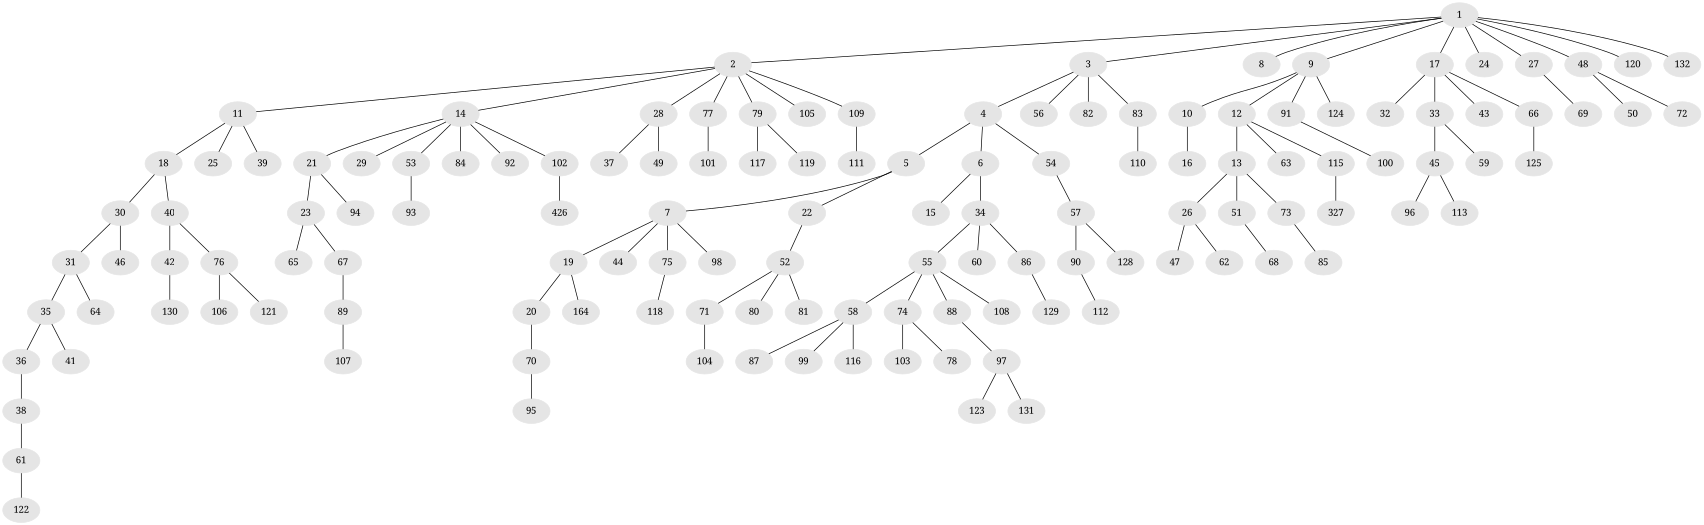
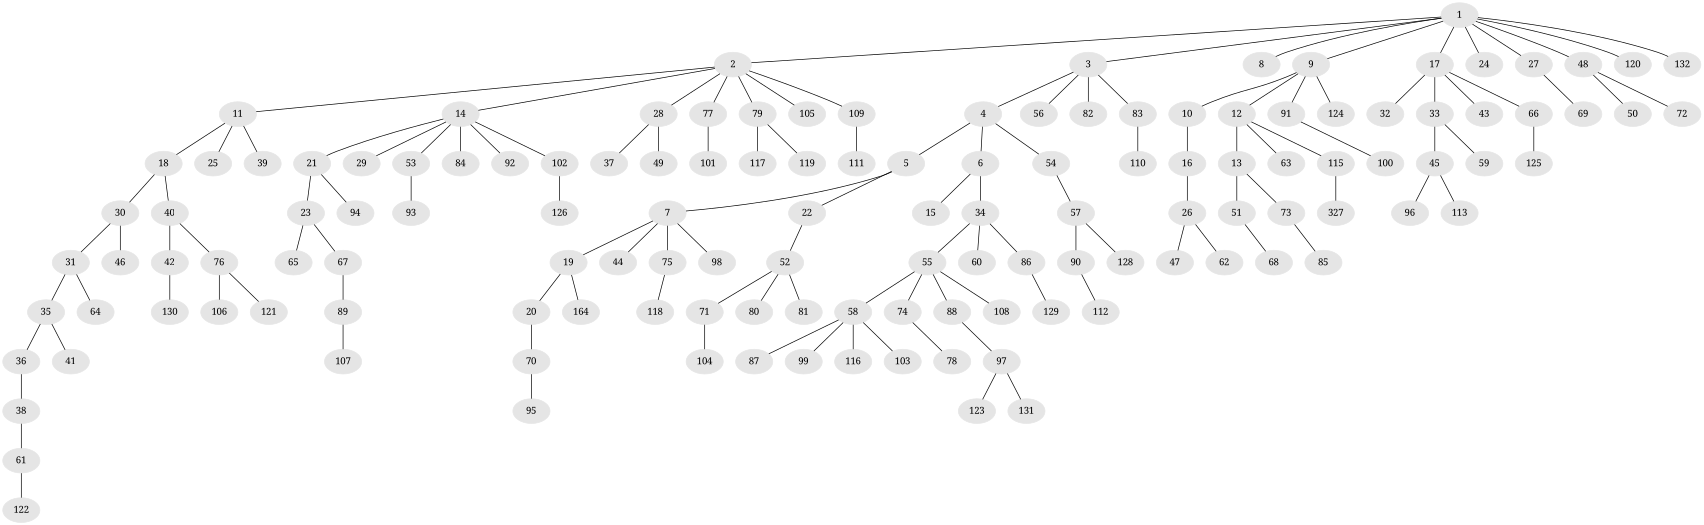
(1212, 188) -> (1187, 188)
(560, 213) -> (560, 213)
(903, 337) -> (878, 337)
